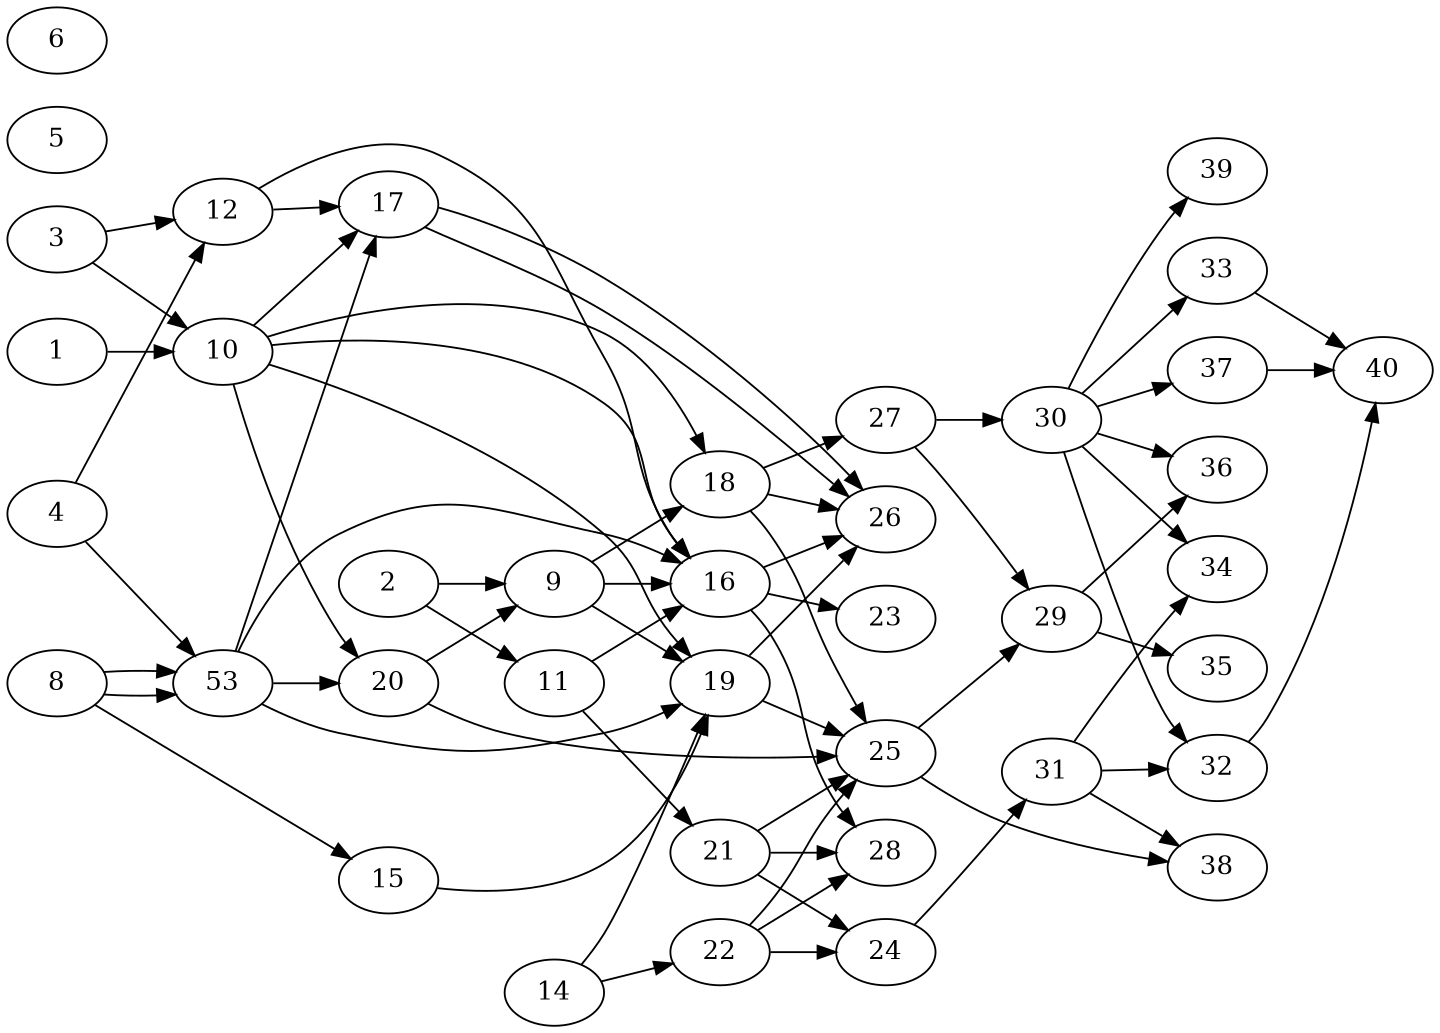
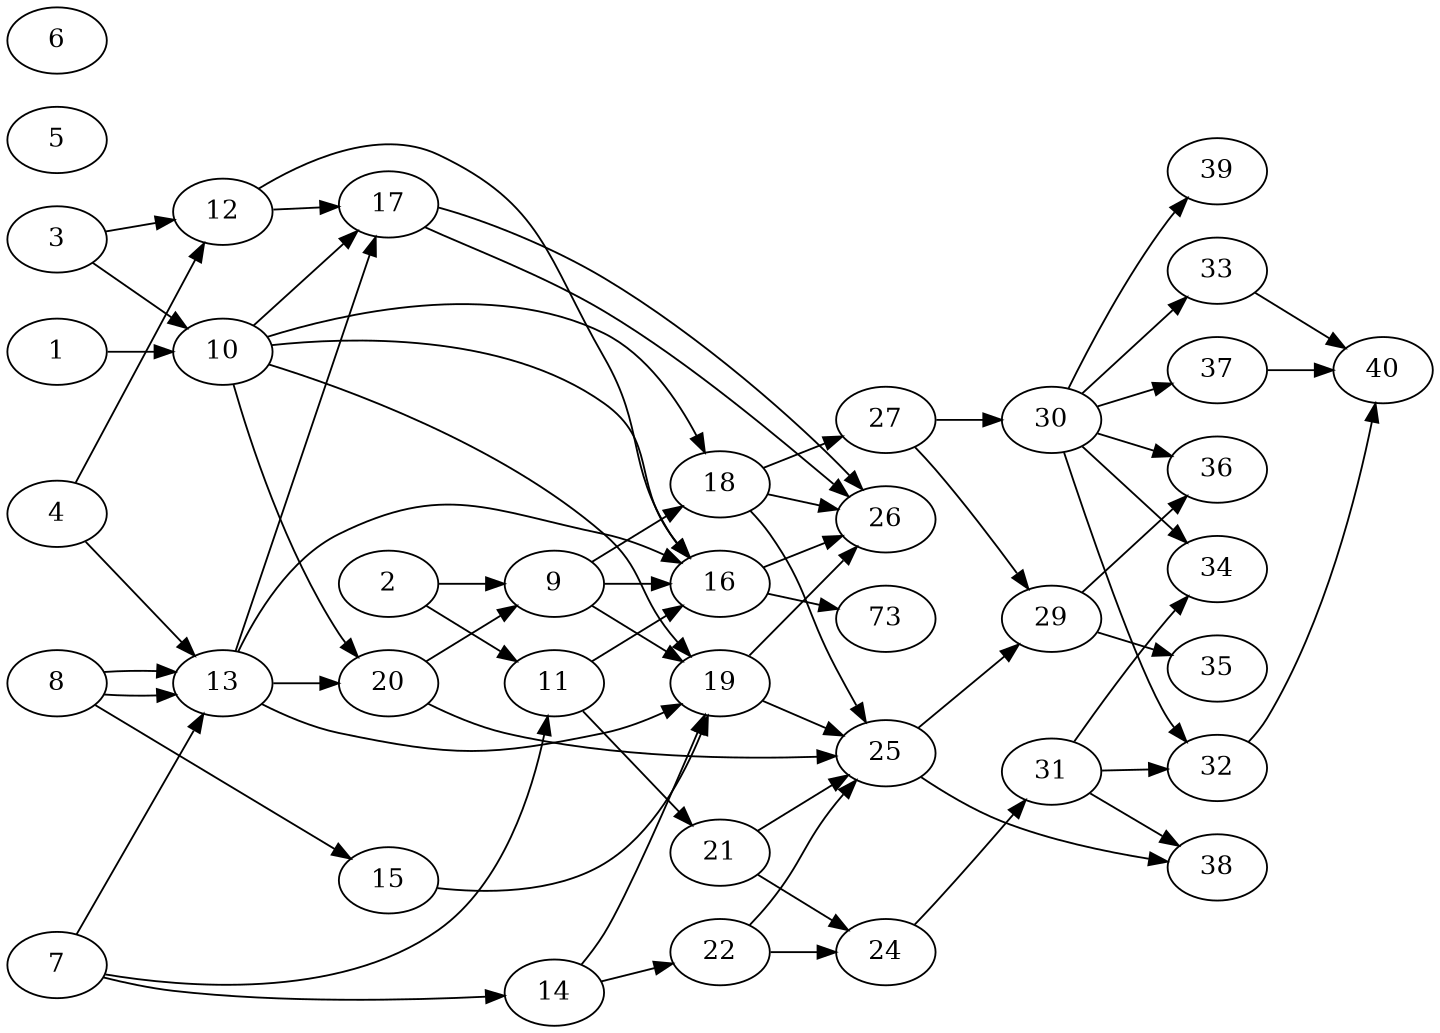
(886, 619) -> (886, 619)
(223, 683) -> (223, 683)
(886, 853) -> none
none -> (57, 965)
